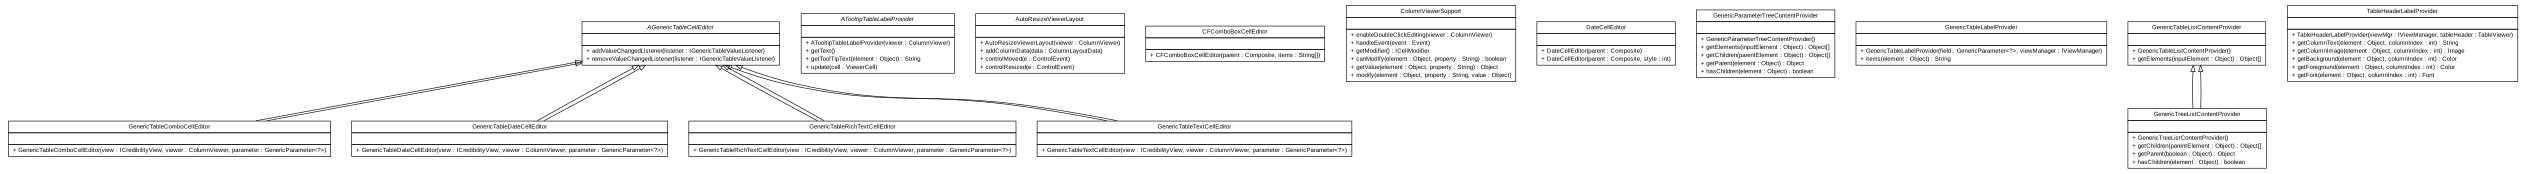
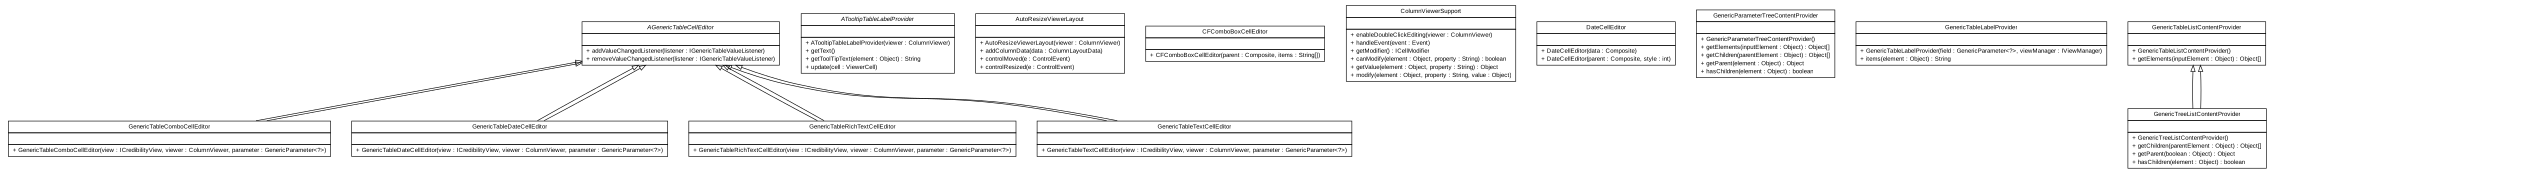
(2402, 43) -> none
(1592, 51) -> (1589, 51)
